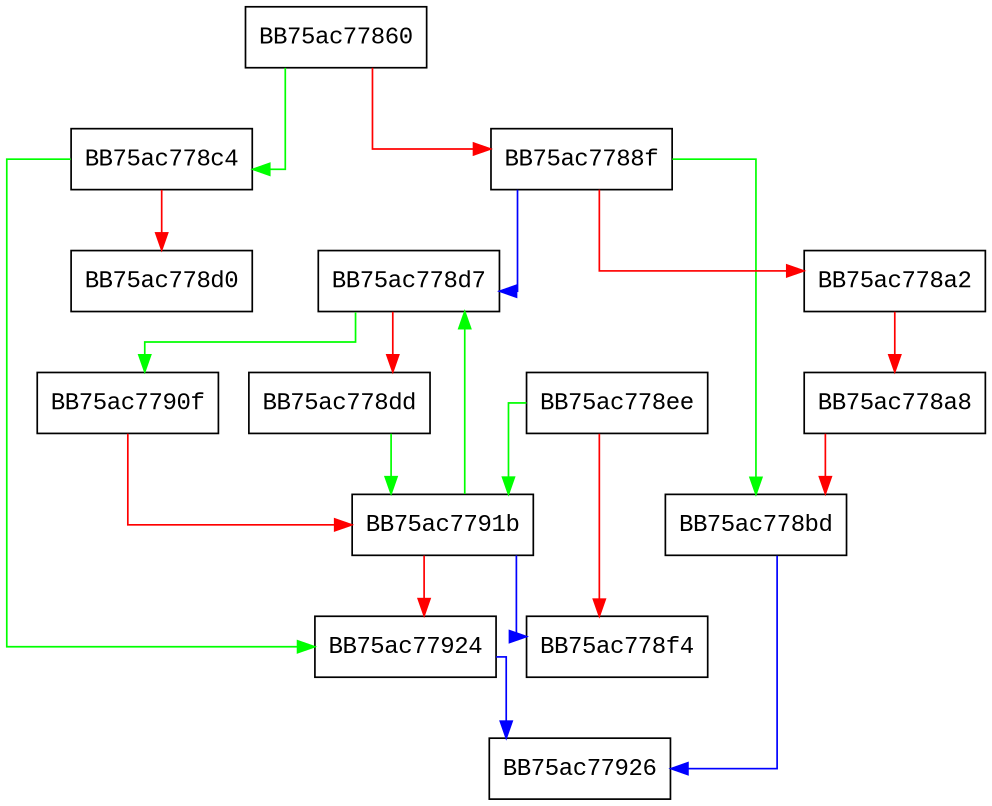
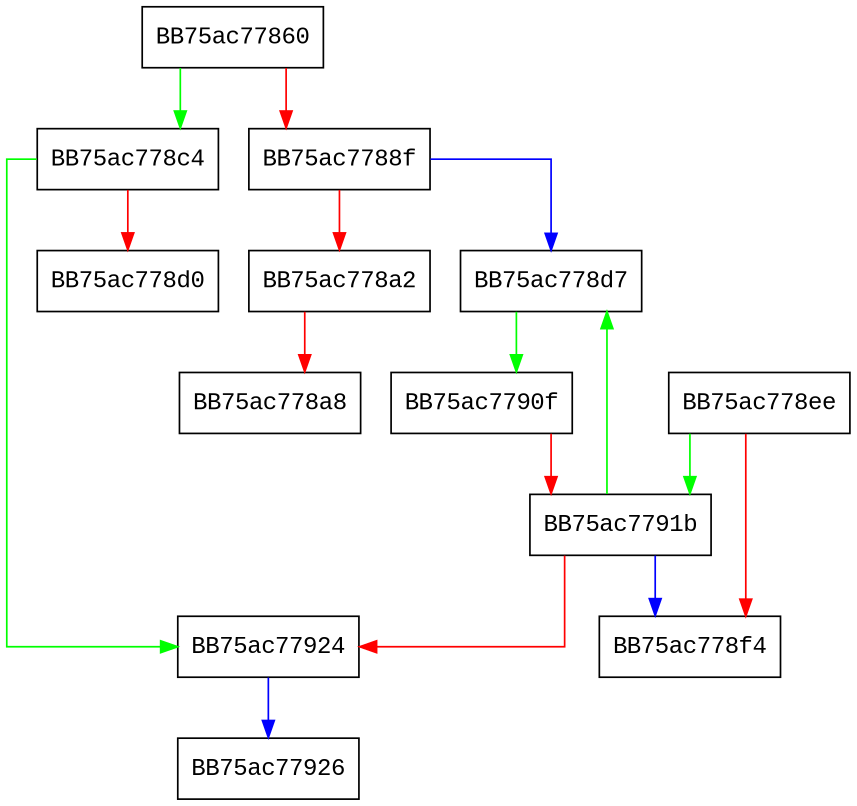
(339, 403) -> none
(756, 525) -> none
